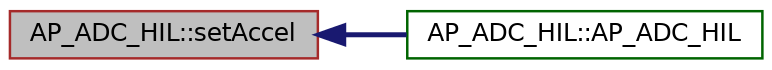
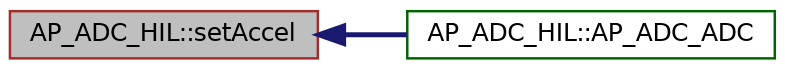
(585, 35) -> (591, 35)
